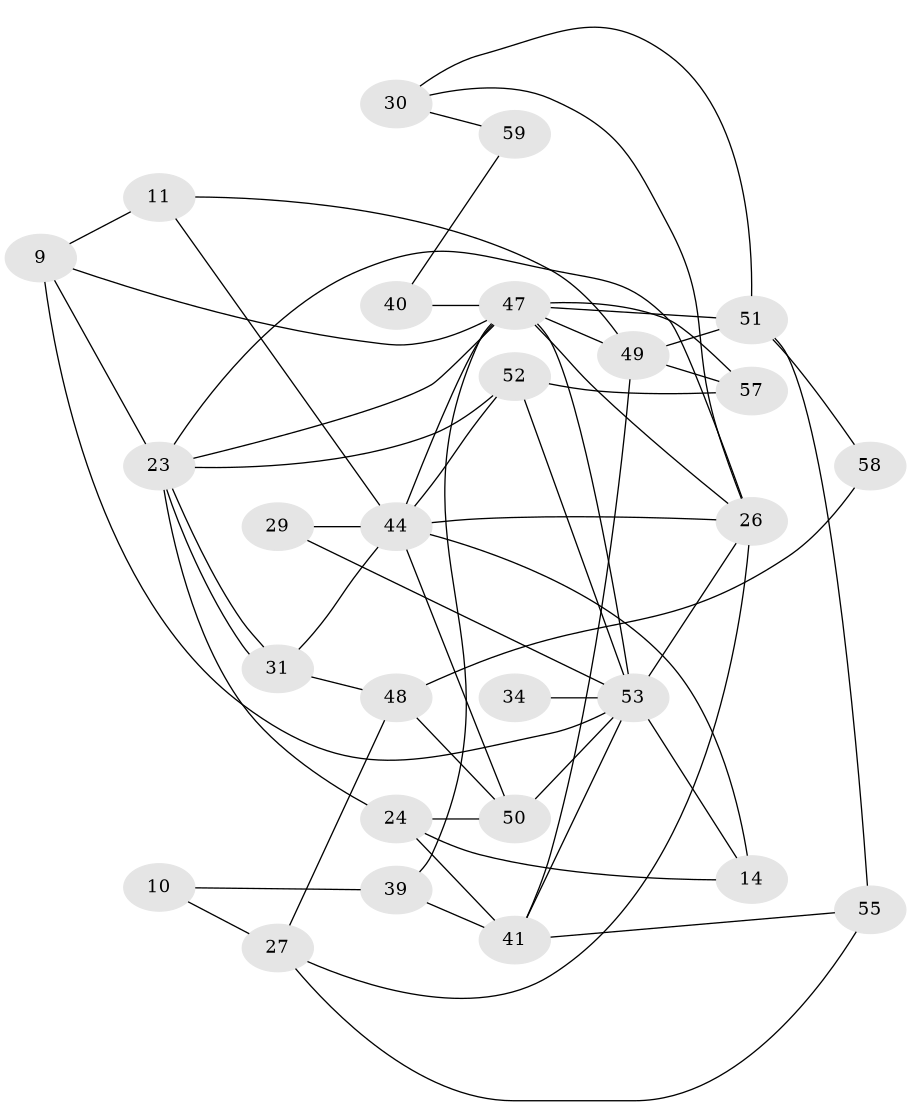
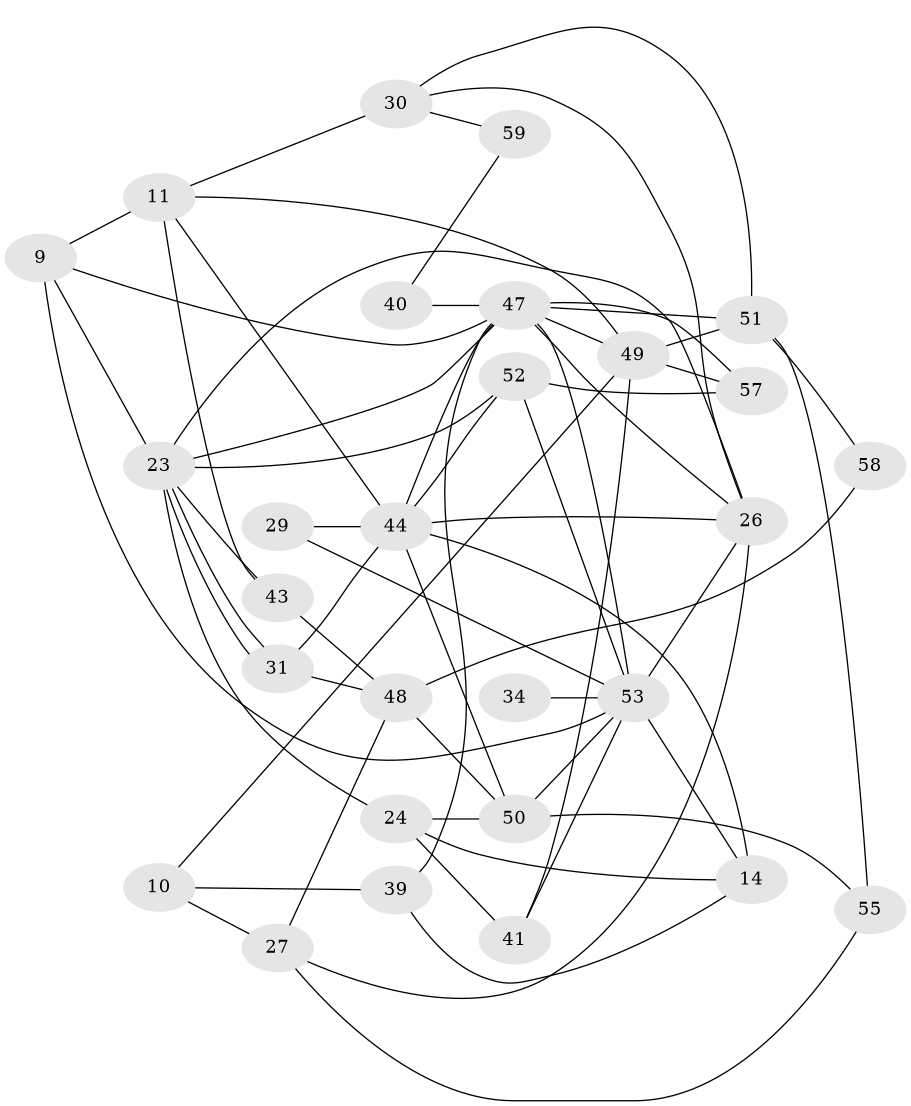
none -> (278, 151)
none -> (278, 598)
none -> (396, 621)
(456, 915) -> (572, 970)
(693, 925) -> (701, 822)
